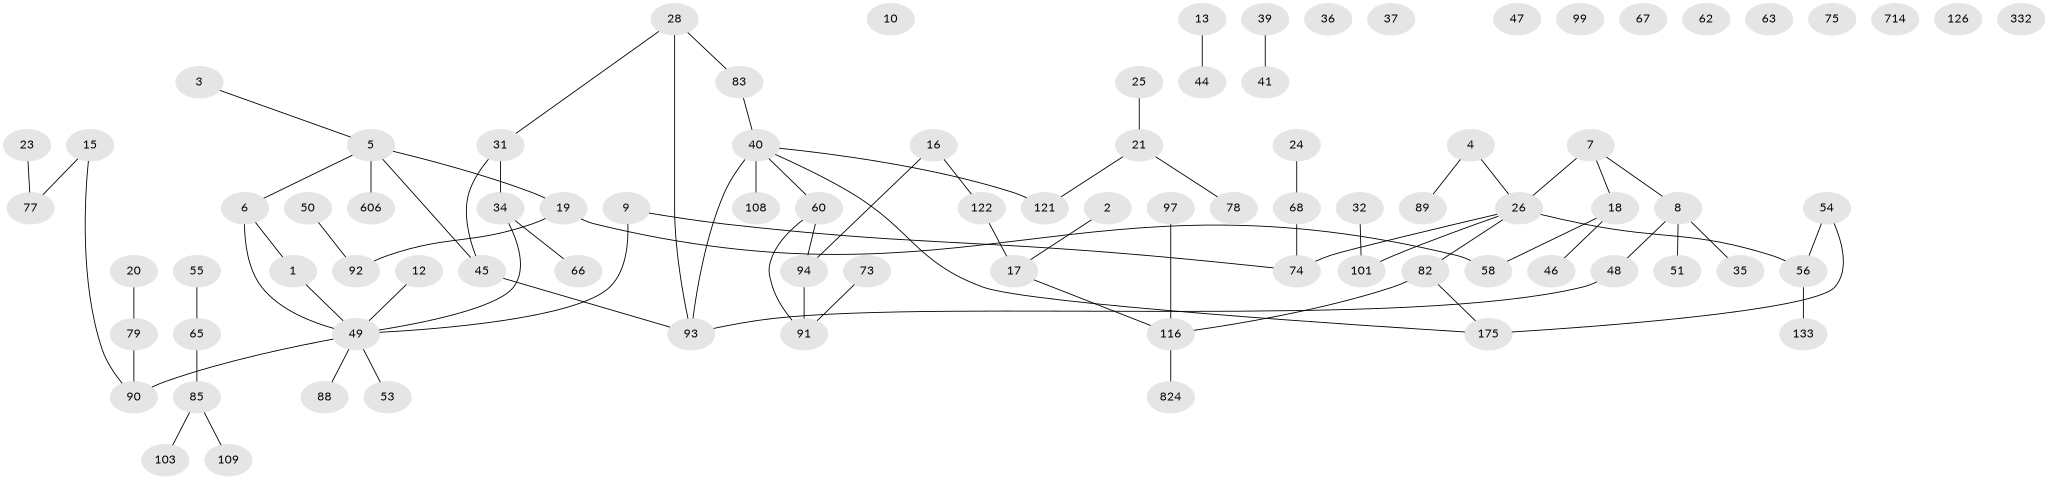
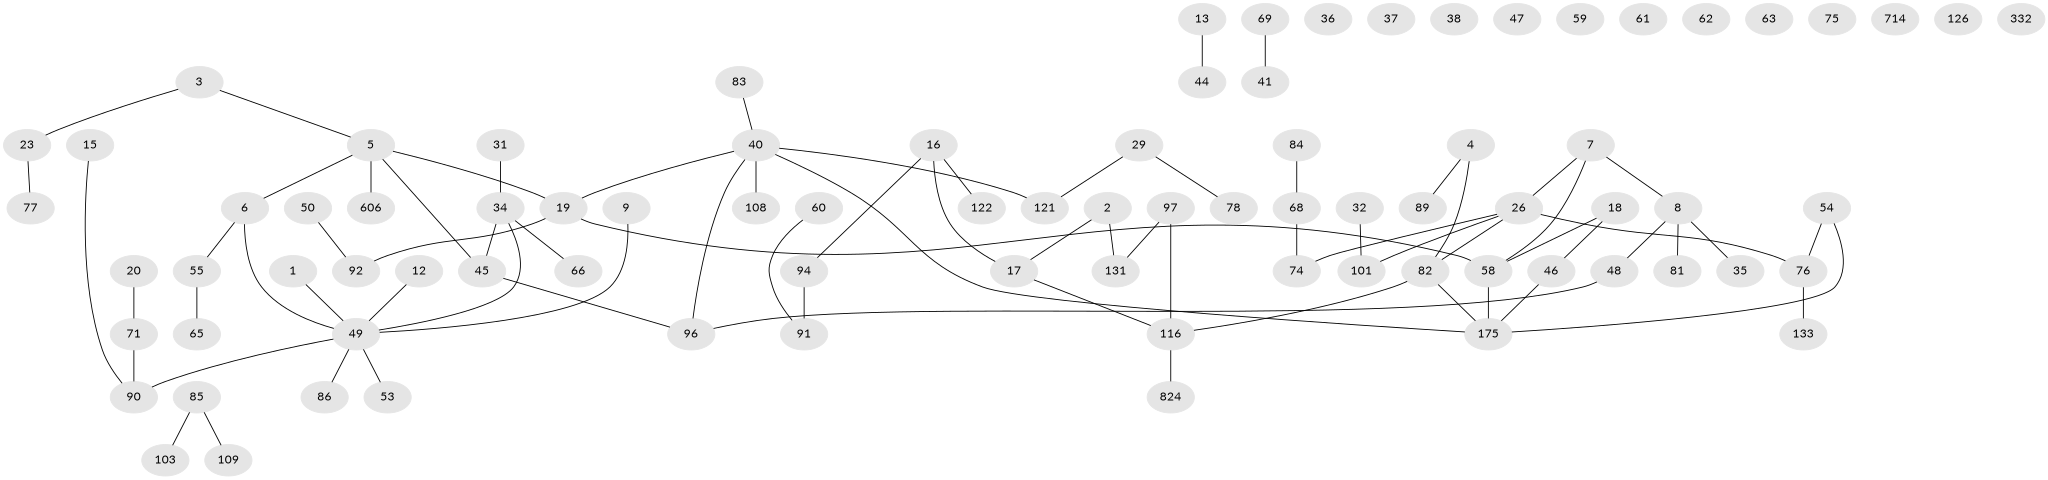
(675, 19) -> none
(891, 19) -> none
(1265, 19) -> (1265, 19)
none -> (1454, 19)
(1580, 19) -> (1580, 19)
(1643, 19) -> (1643, 19)
(1139, 82) -> none
none -> (111, 110)
(1139, 145) -> (1139, 145)
(1297, 145) -> (1297, 145)
(60, 177) -> none
(787, 177) -> (657, 172)
(1495, 177) -> (1459, 211)
(1603, 177) -> (1559, 213)
(467, 205) -> (491, 241)
(997, 237) -> (949, 221)
(269, 240) -> (221, 240)
(812, 240) -> none
(945, 242) -> none
(867, 271) -> none
none -> (1116, 271)
(1677, 271) -> (1677, 271)
(1803, 271) -> (1803, 271)
none -> (1519, 304)
none -> (1488, 307)
(134, 334) -> (134, 334)
(691, 334) -> (691, 334)
(197, 366) -> none
(325, 397) -> (325, 397)
